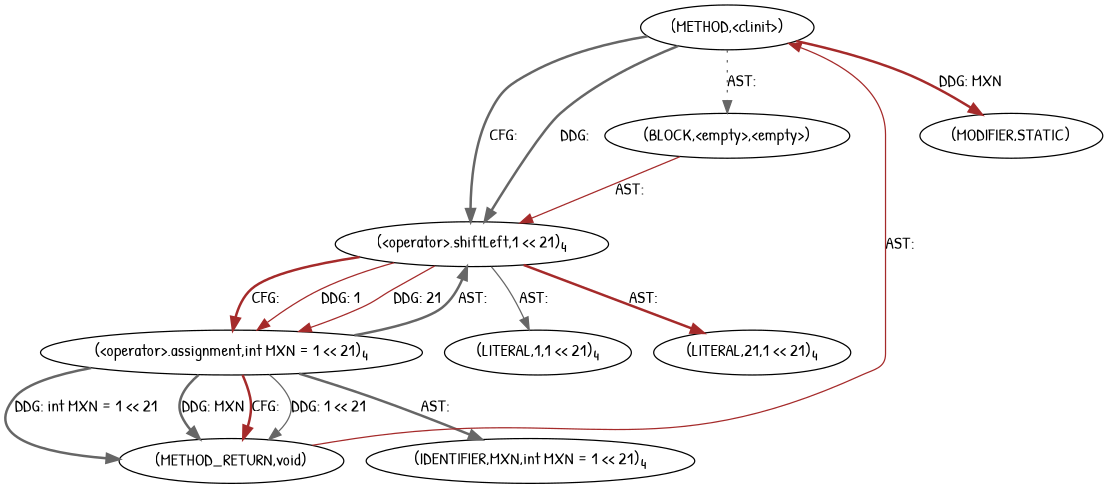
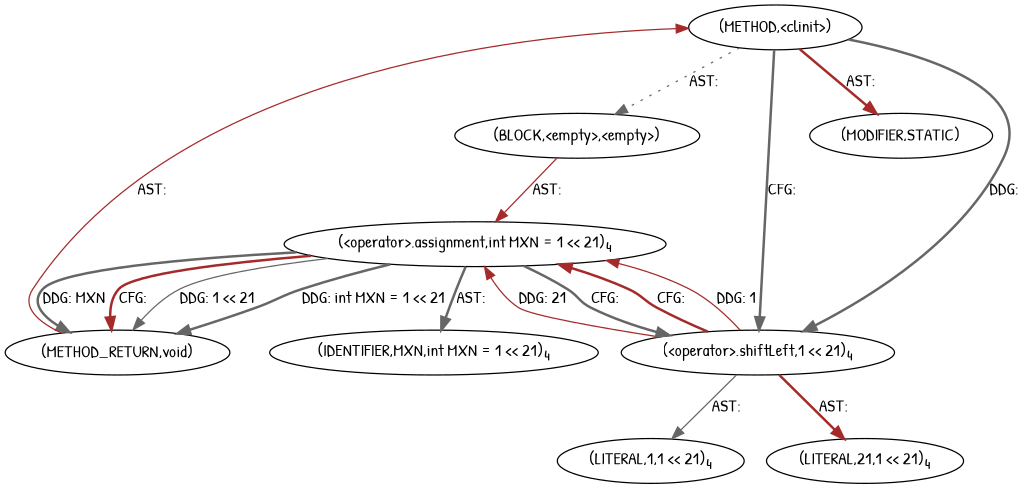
(971, 82) -> (863, 82)
(606, 187) -> (531, 185)
(475, 298) -> (607, 298)
